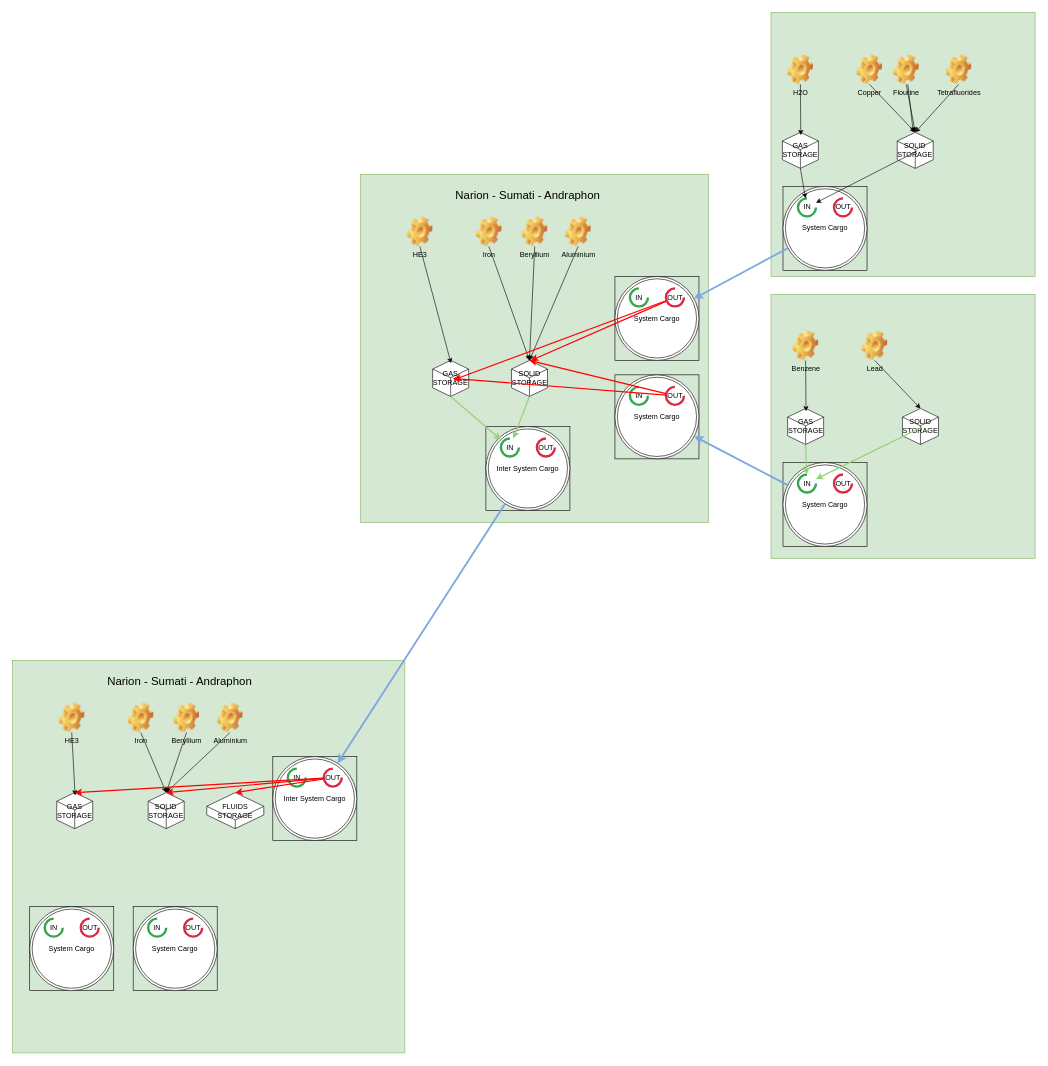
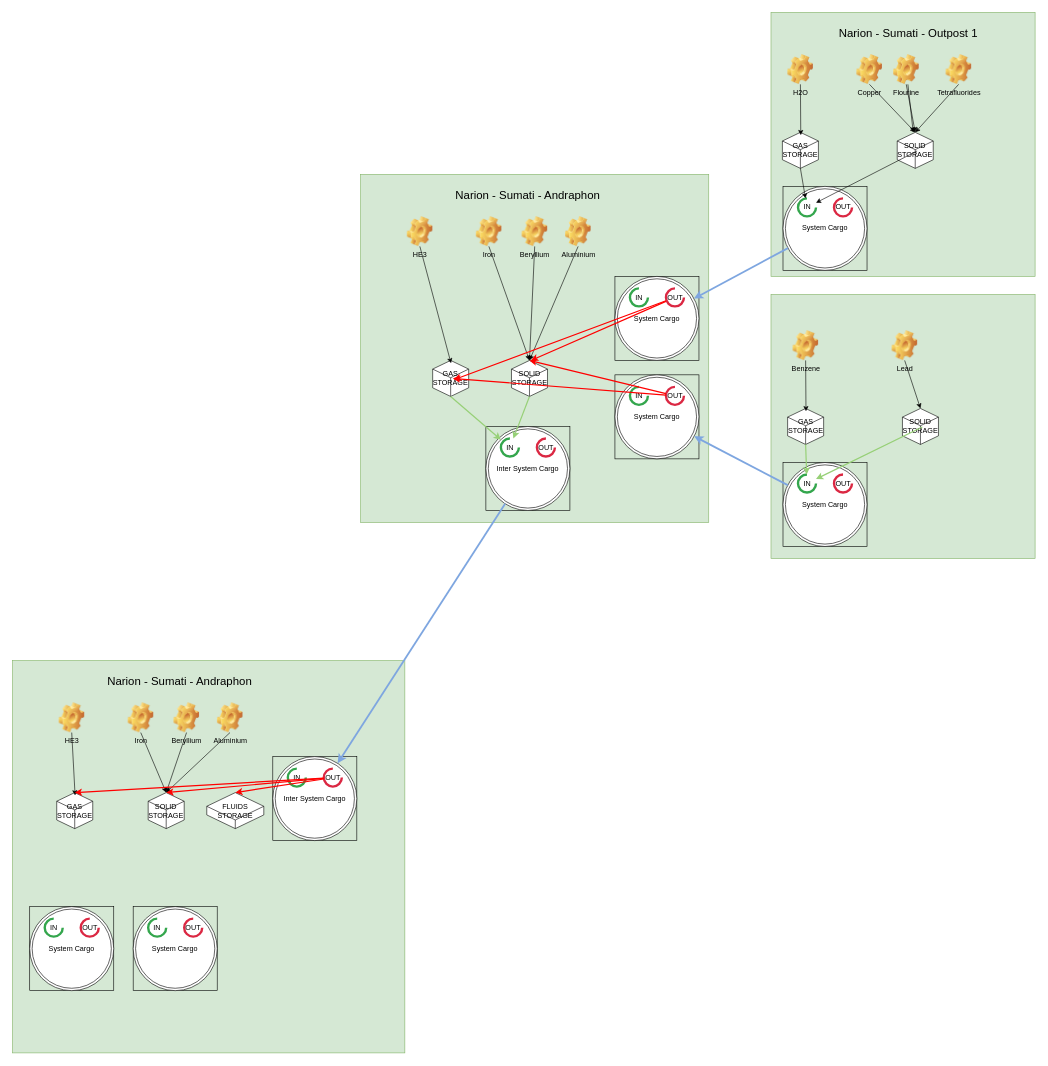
none -> (908, 33)
(874, 345) -> (904, 345)
